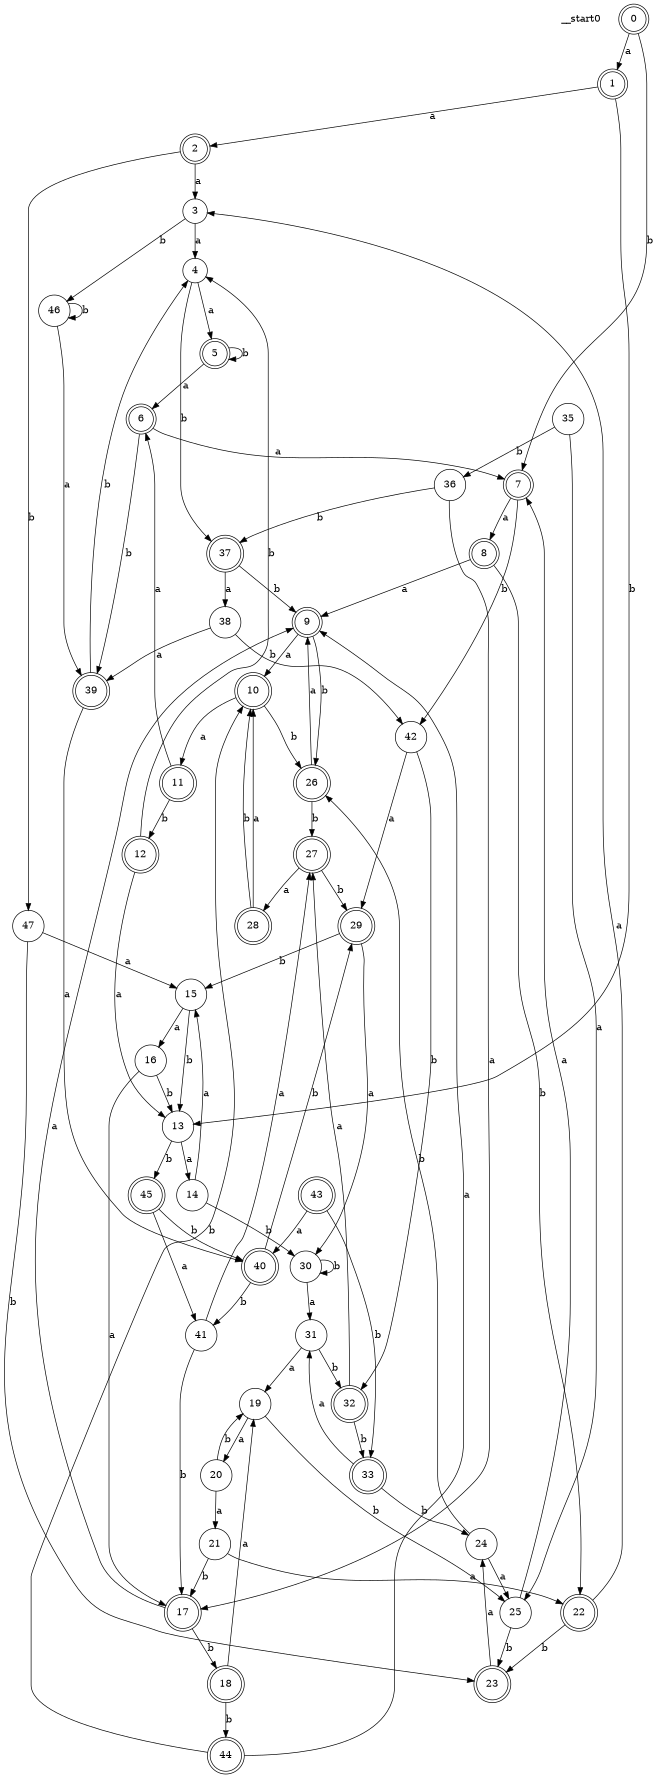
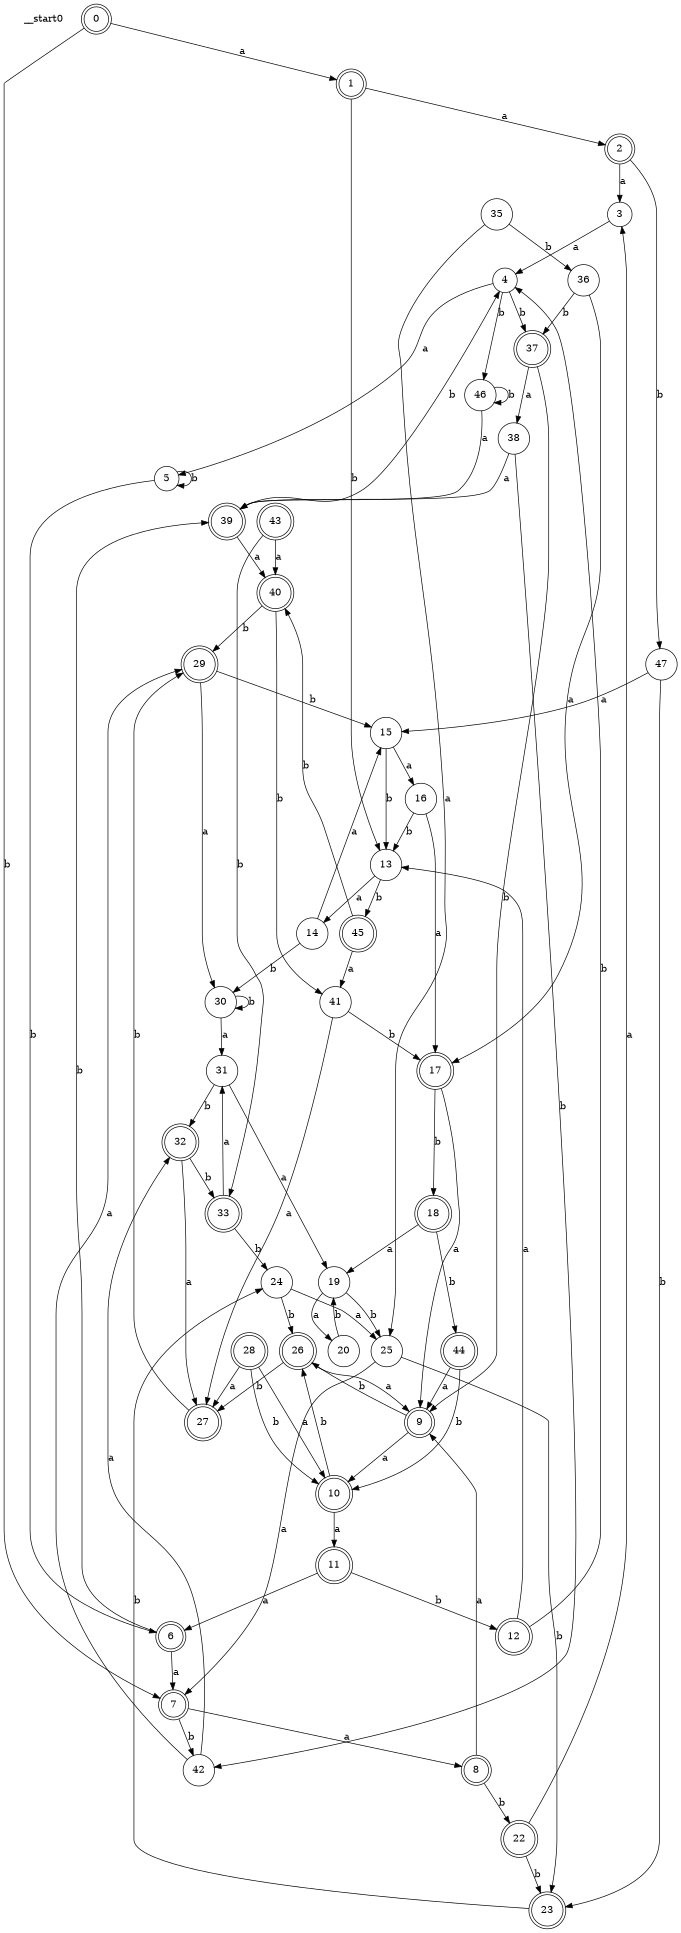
(129, 258) -> (494, 333)
(215, 354) -> (167, 479)
(186, 386) -> (33, 1035)
(283, 886) -> (228, 1384)
(434, 1061) -> (111, 1458)
(215, 1544) -> none
(491, 1613) -> (137, 1601)
